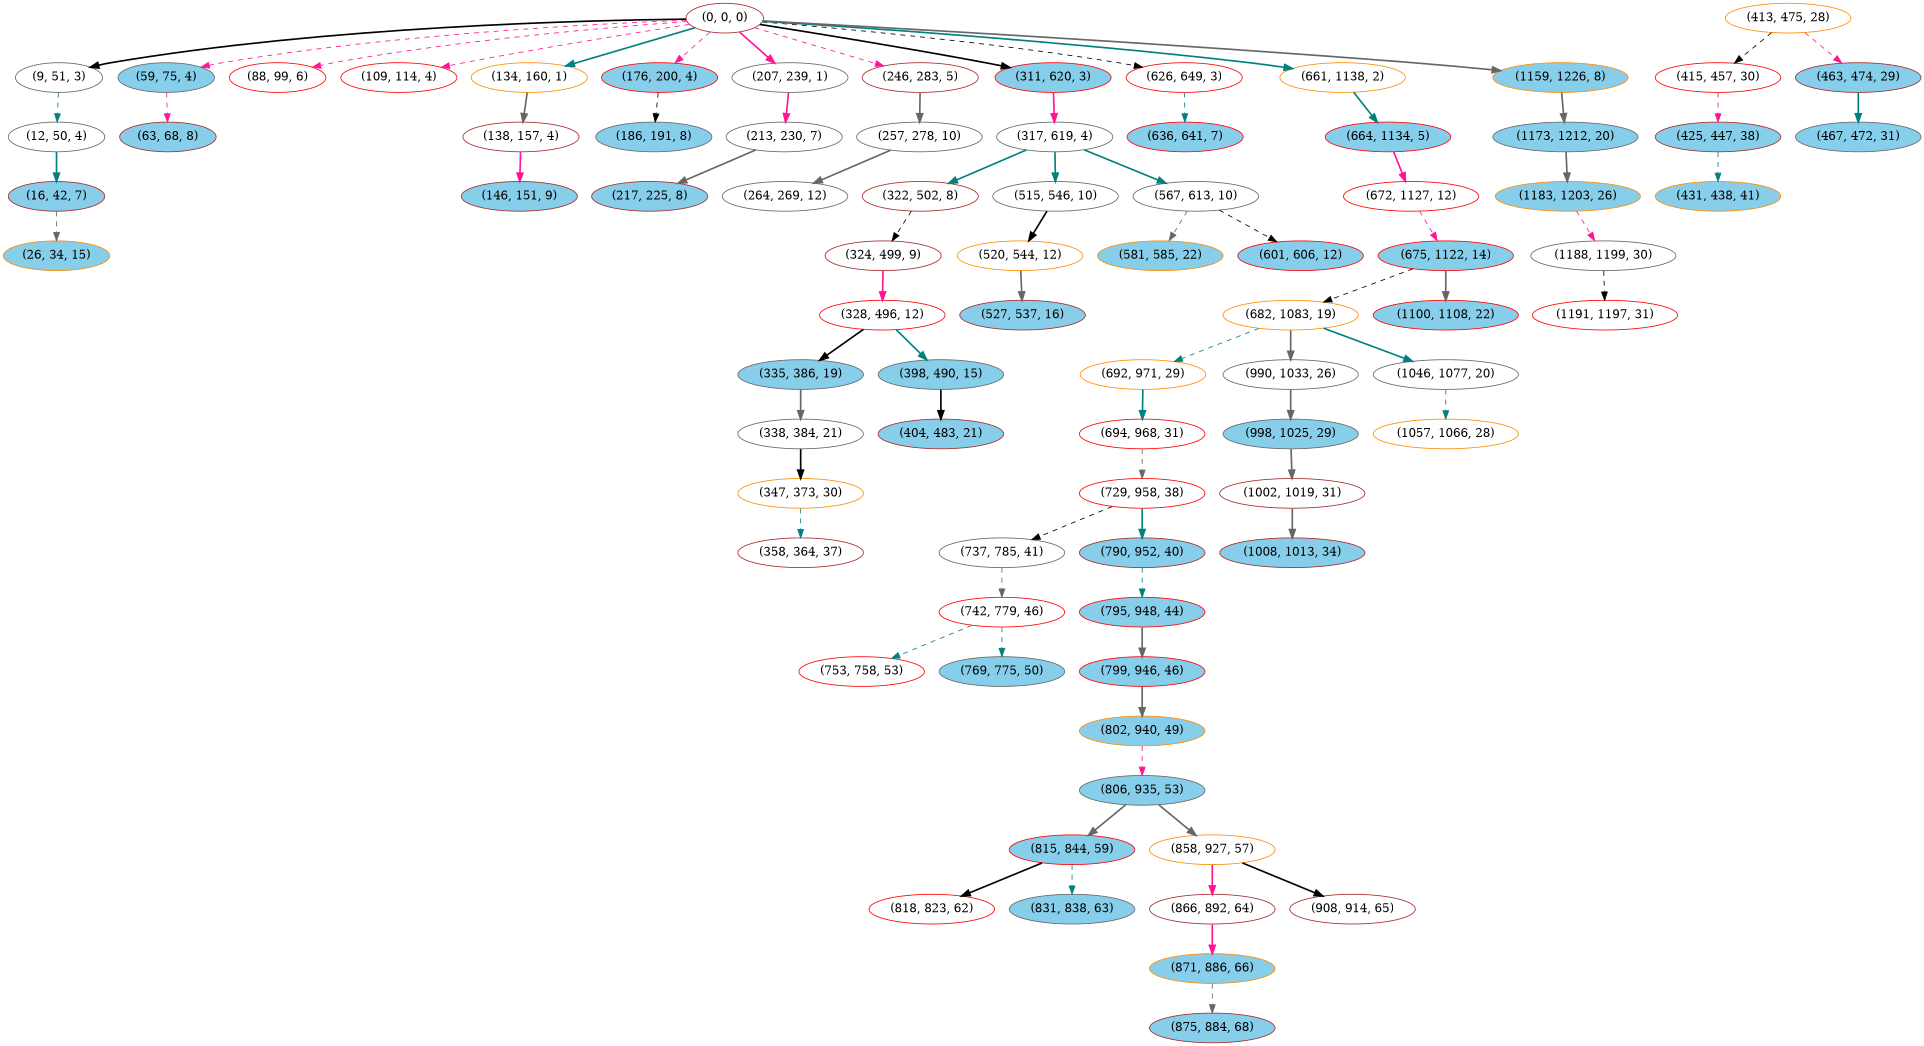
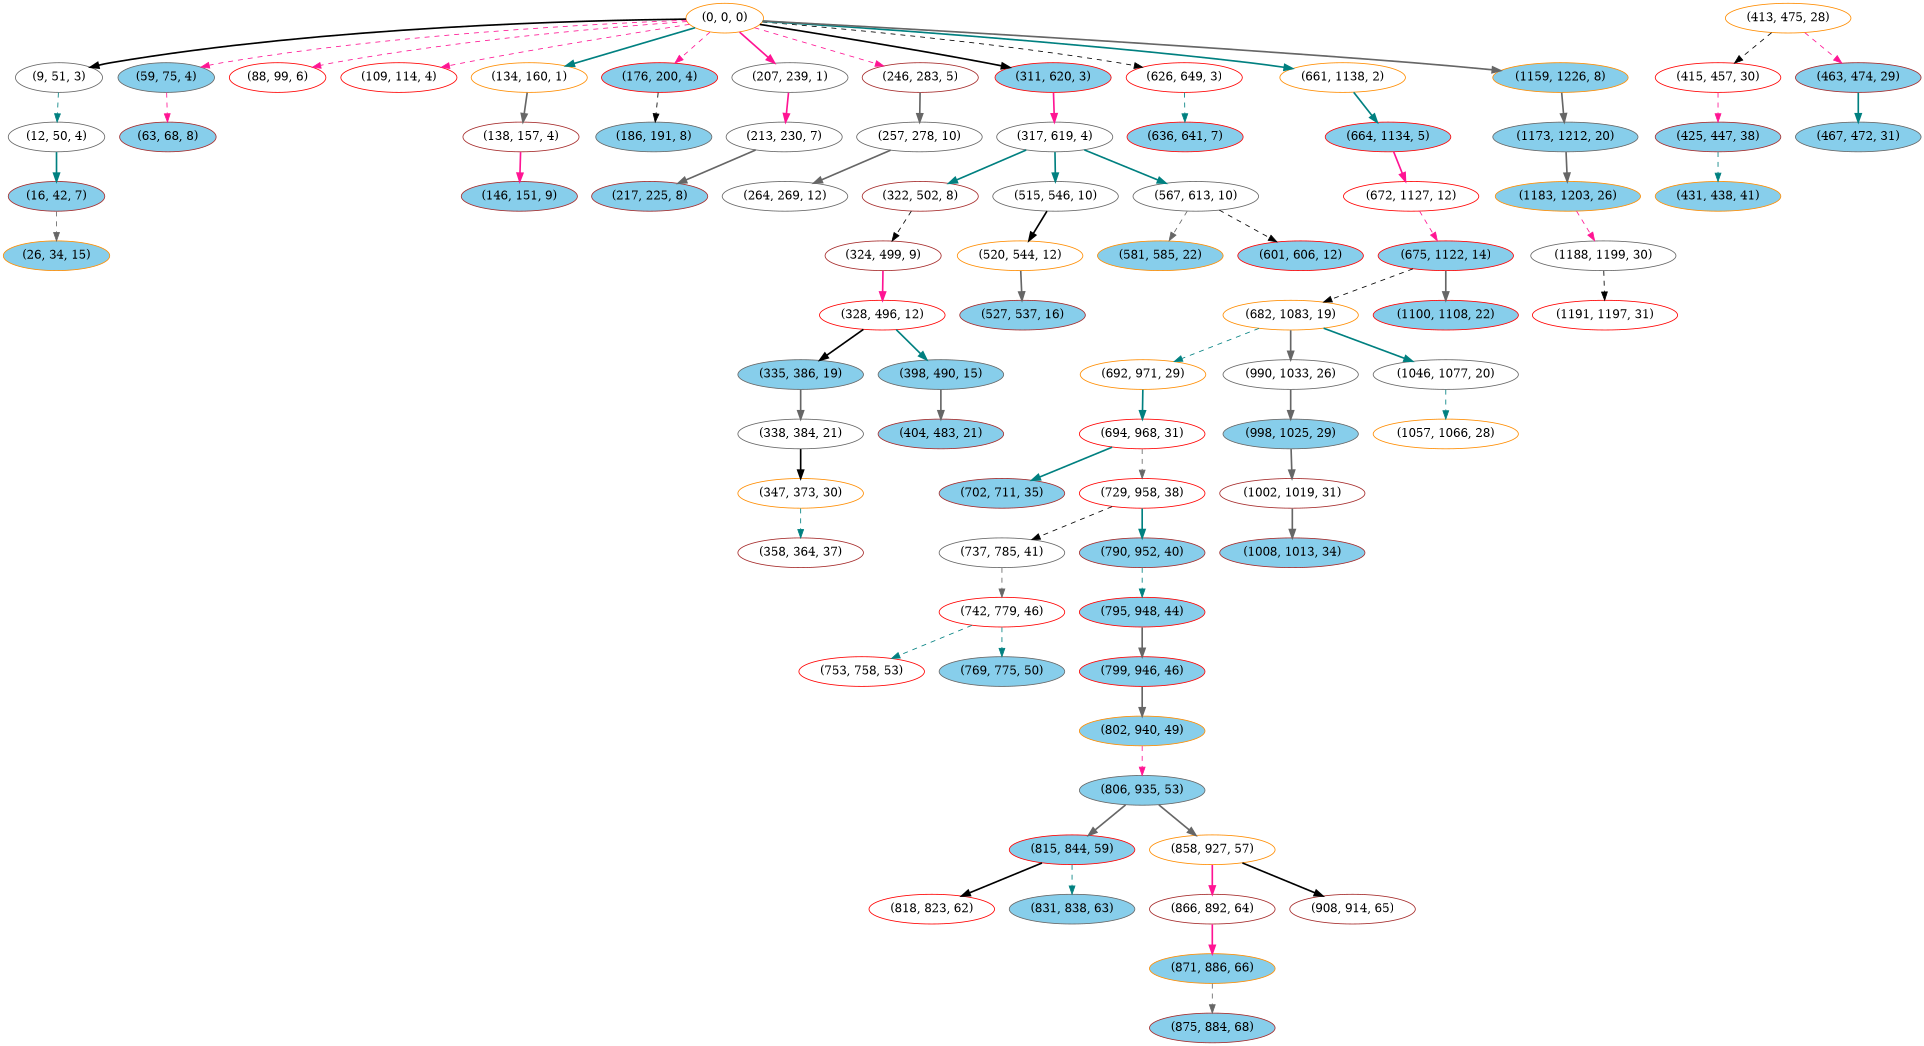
(725, 18) -> (725, 18)
(941, 400) -> (941, 400)
none -> (1002, 493)
